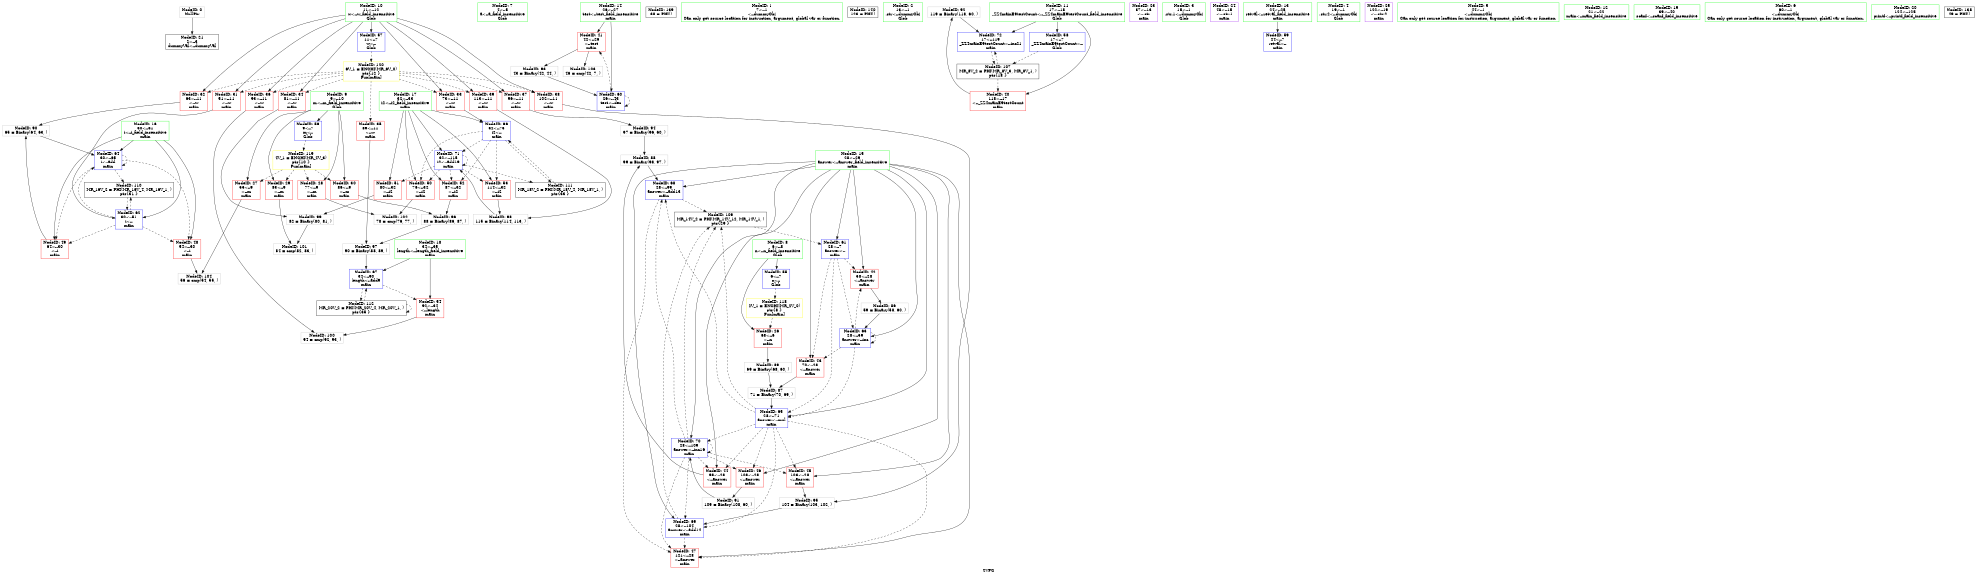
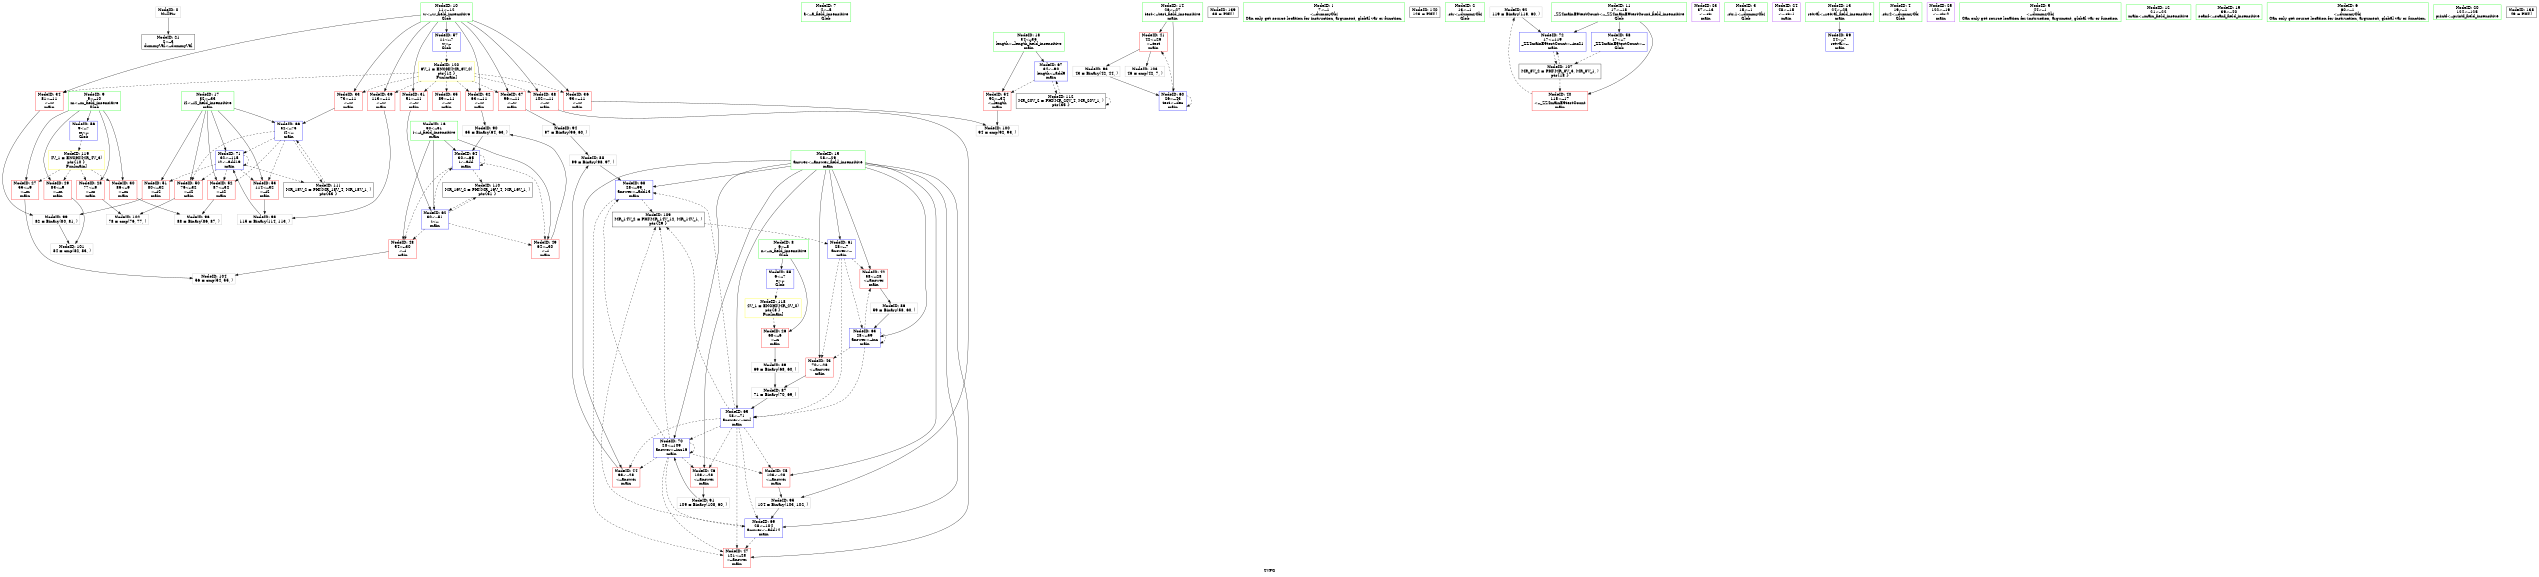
(948, 61) -> (1510, 61)
(366, 249) -> none
